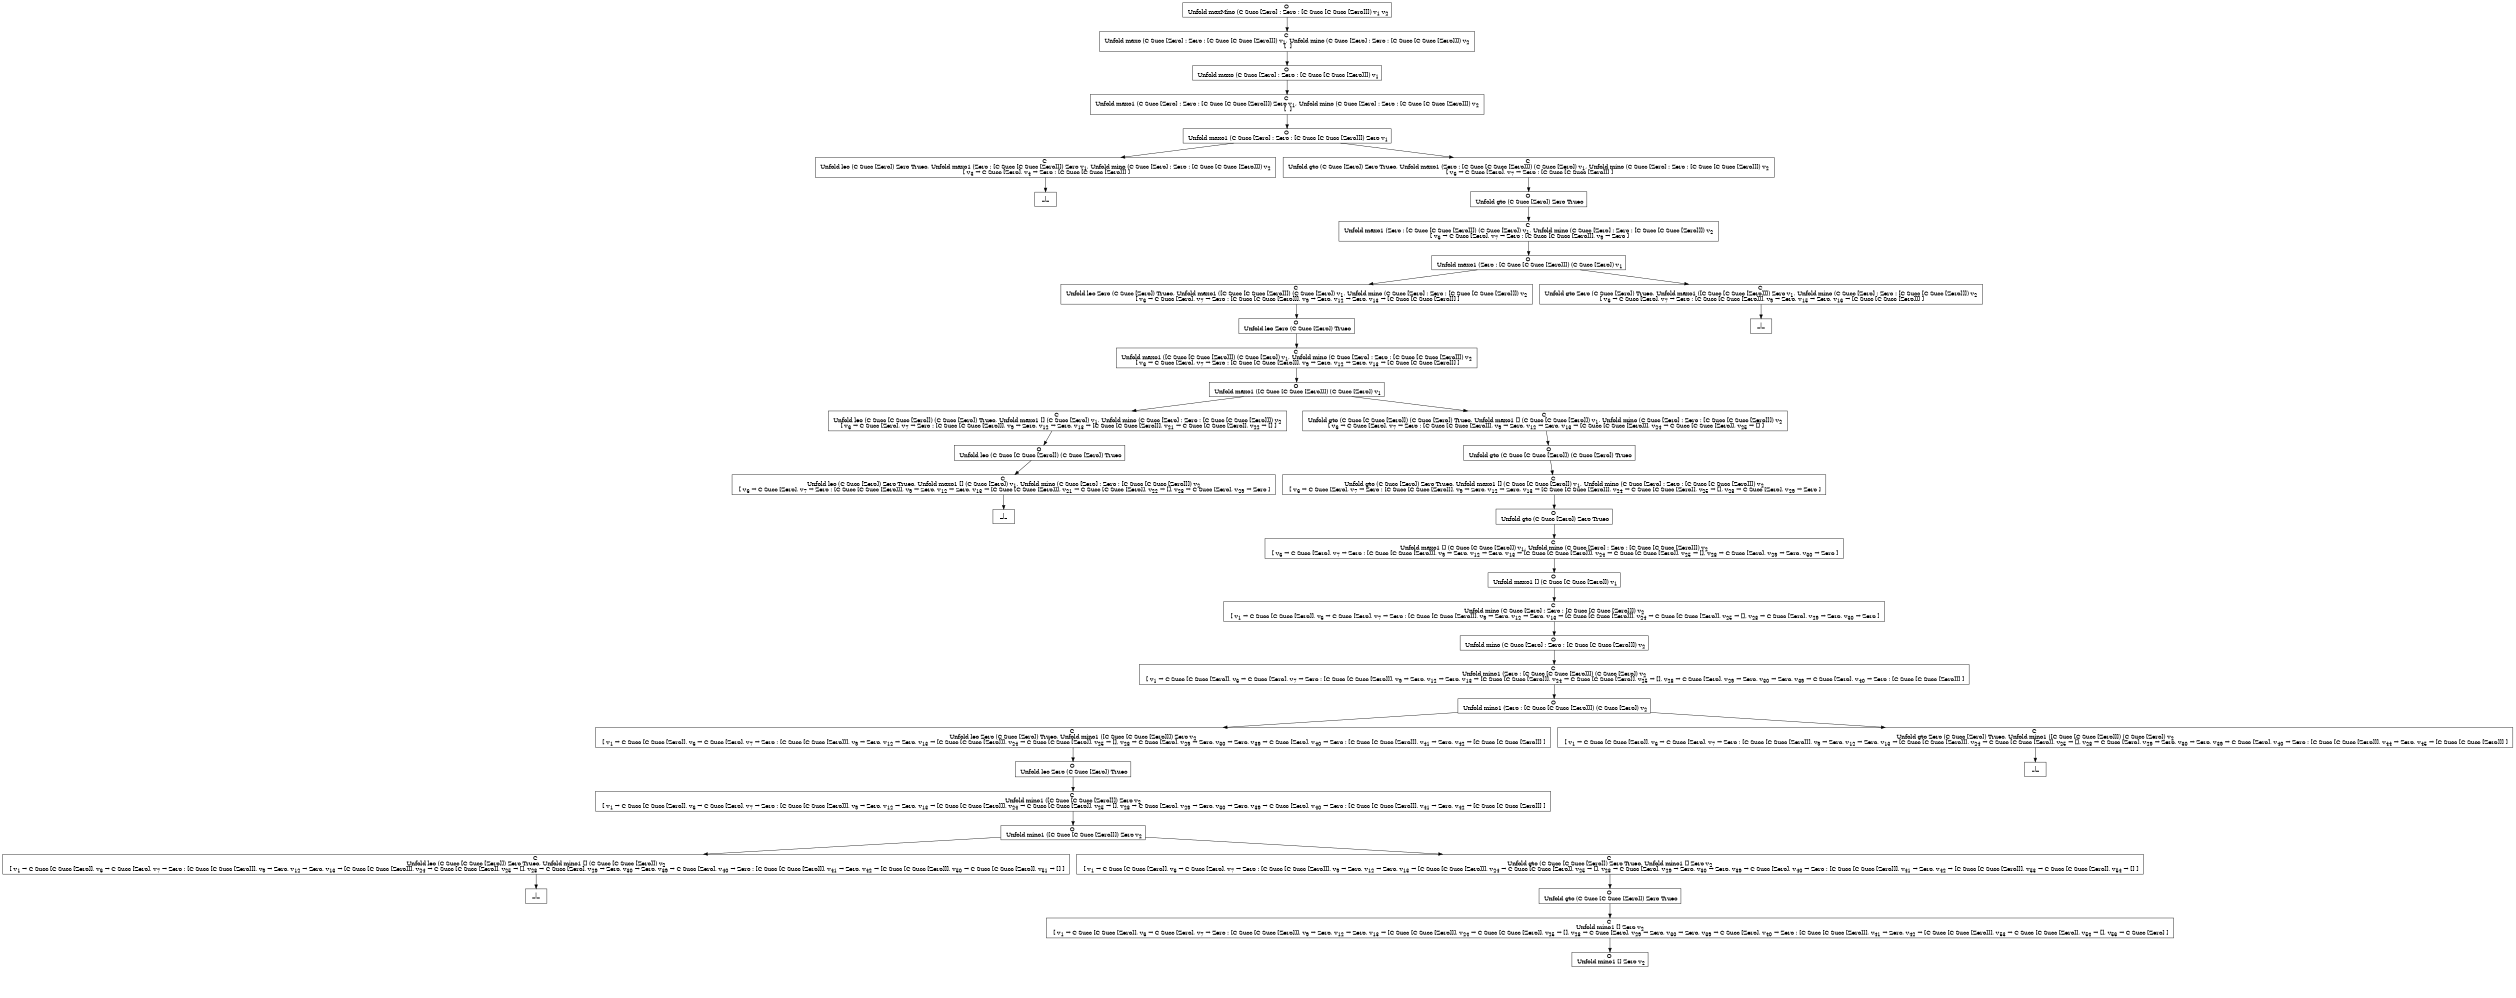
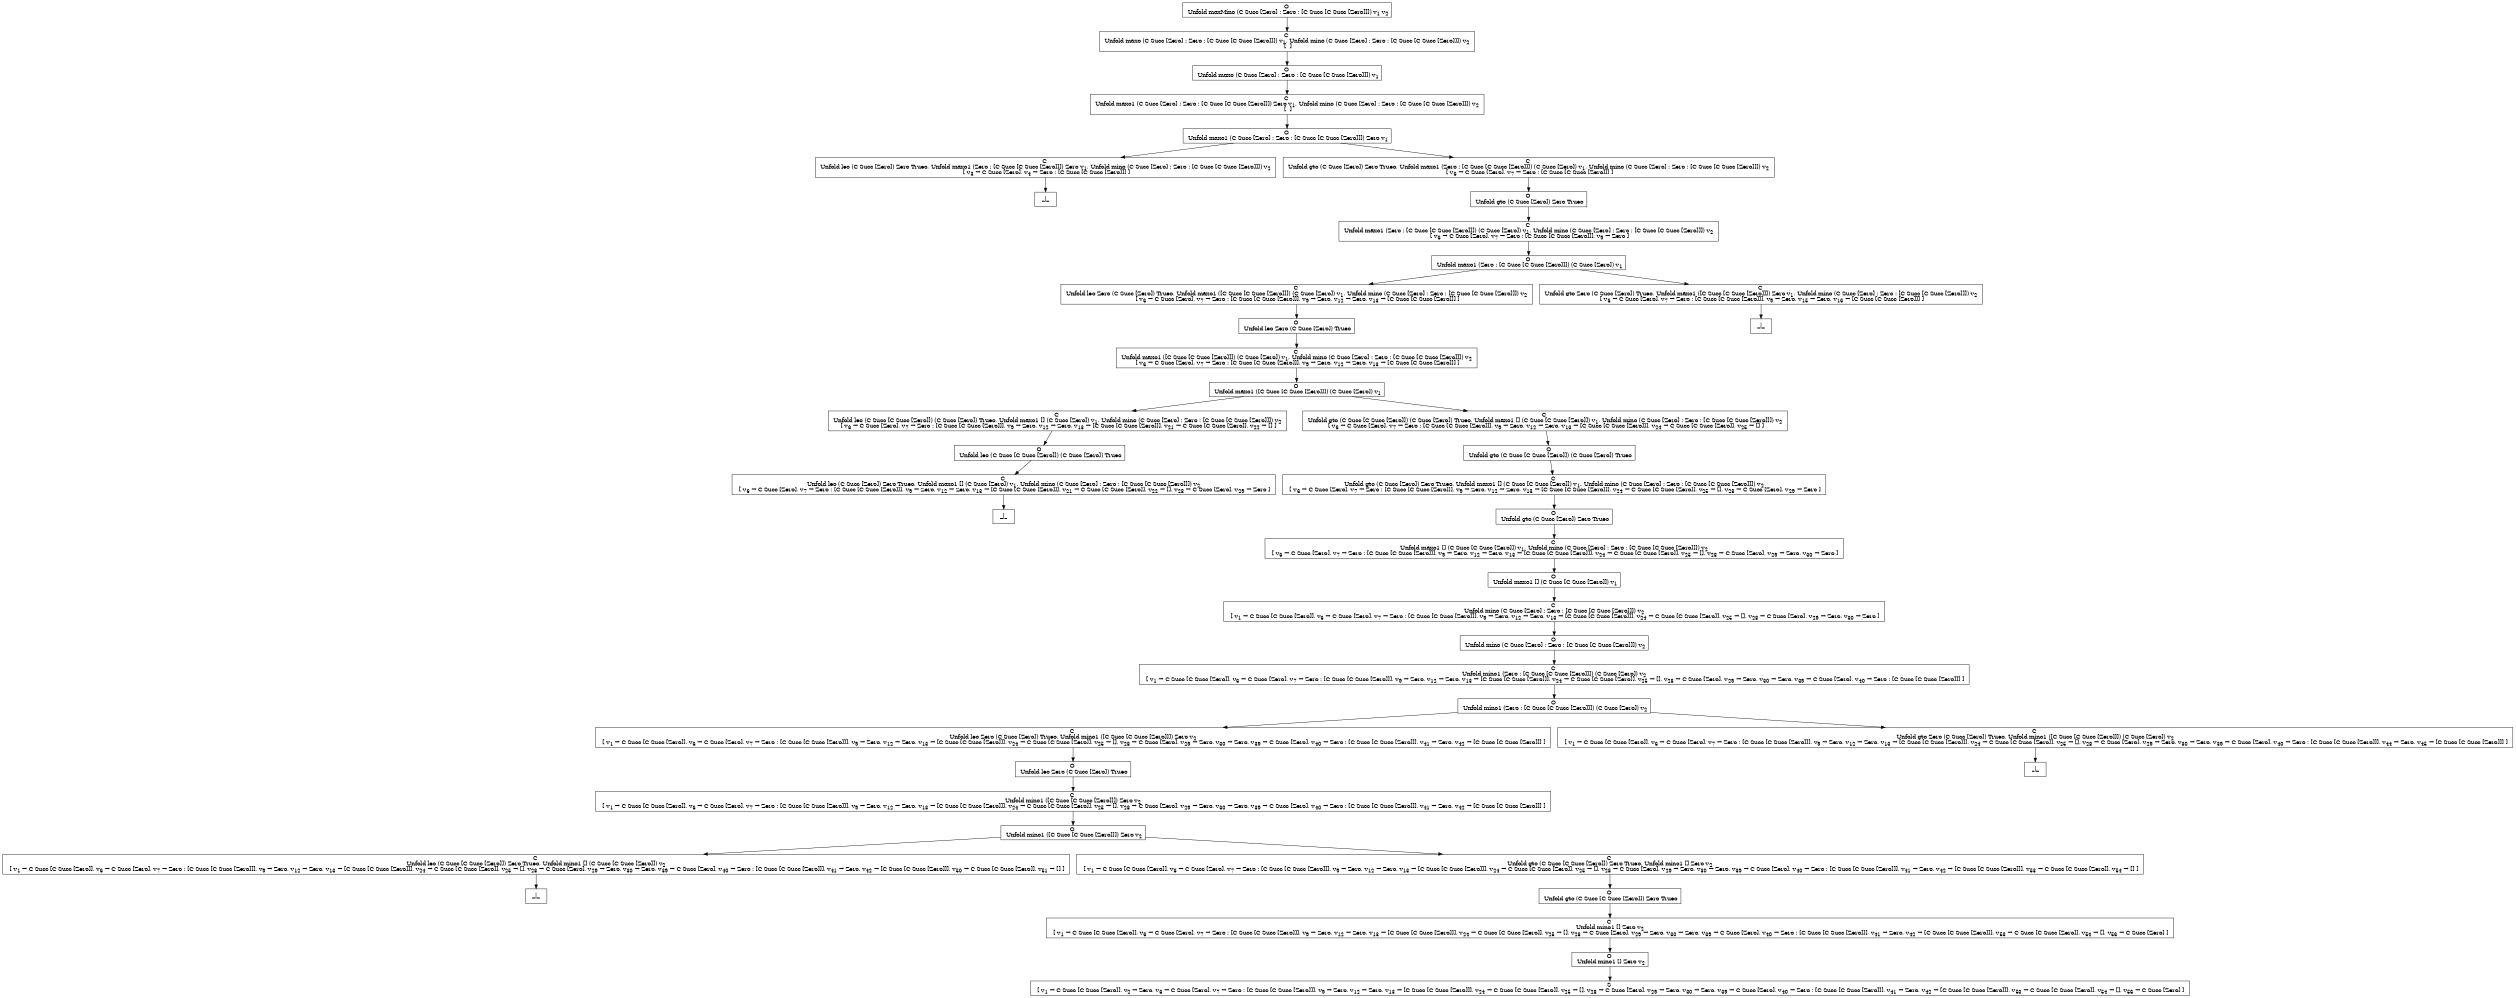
none -> (1610, 988)
